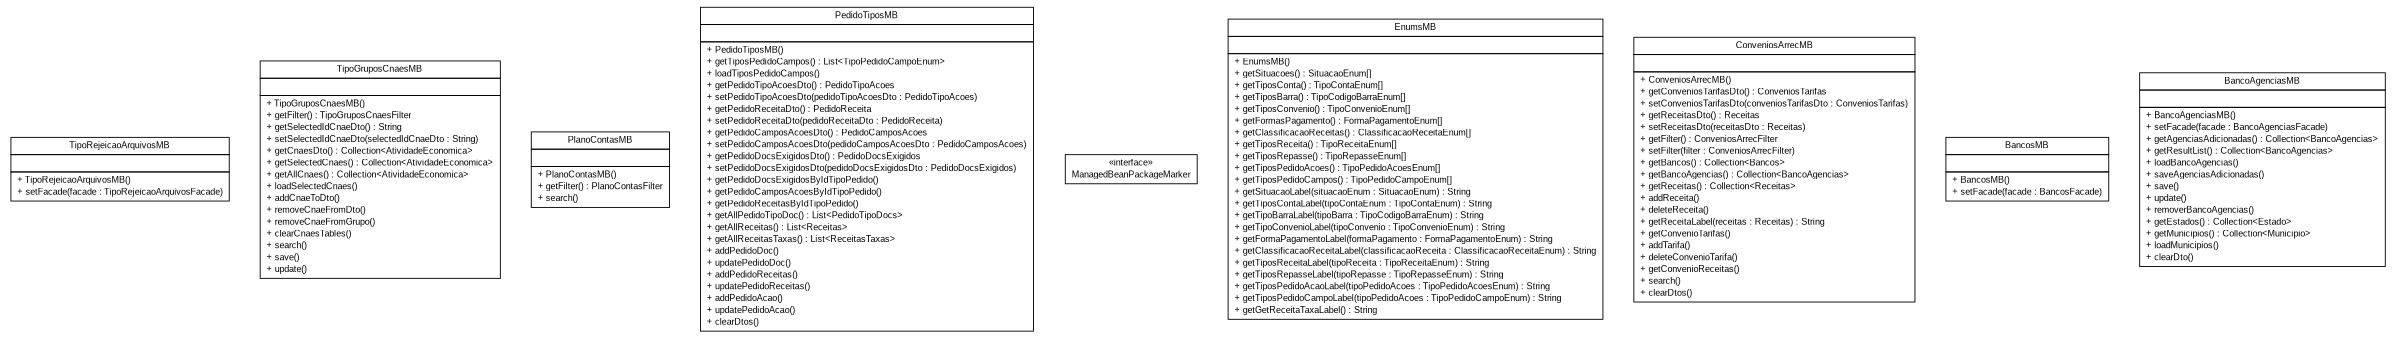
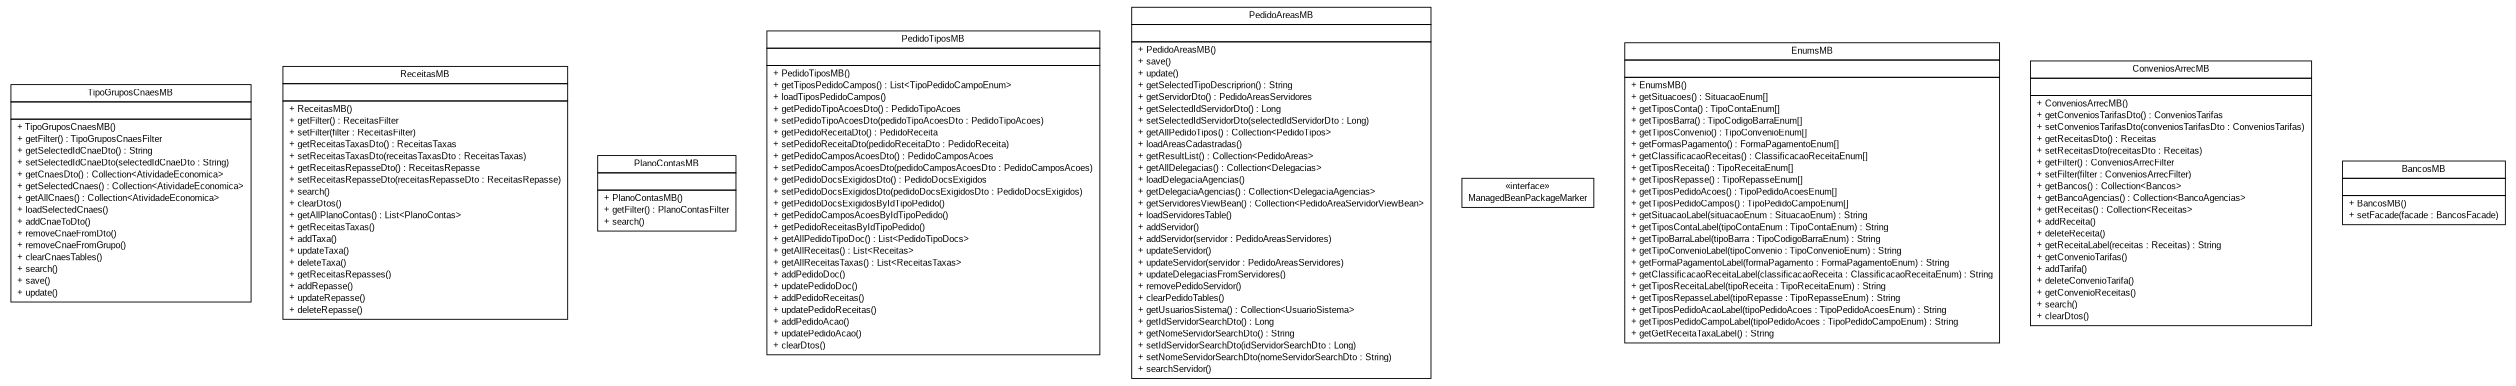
(120, 169) -> none
(2262, 169) -> none
none -> (425, 193)
none -> (1281, 193)
